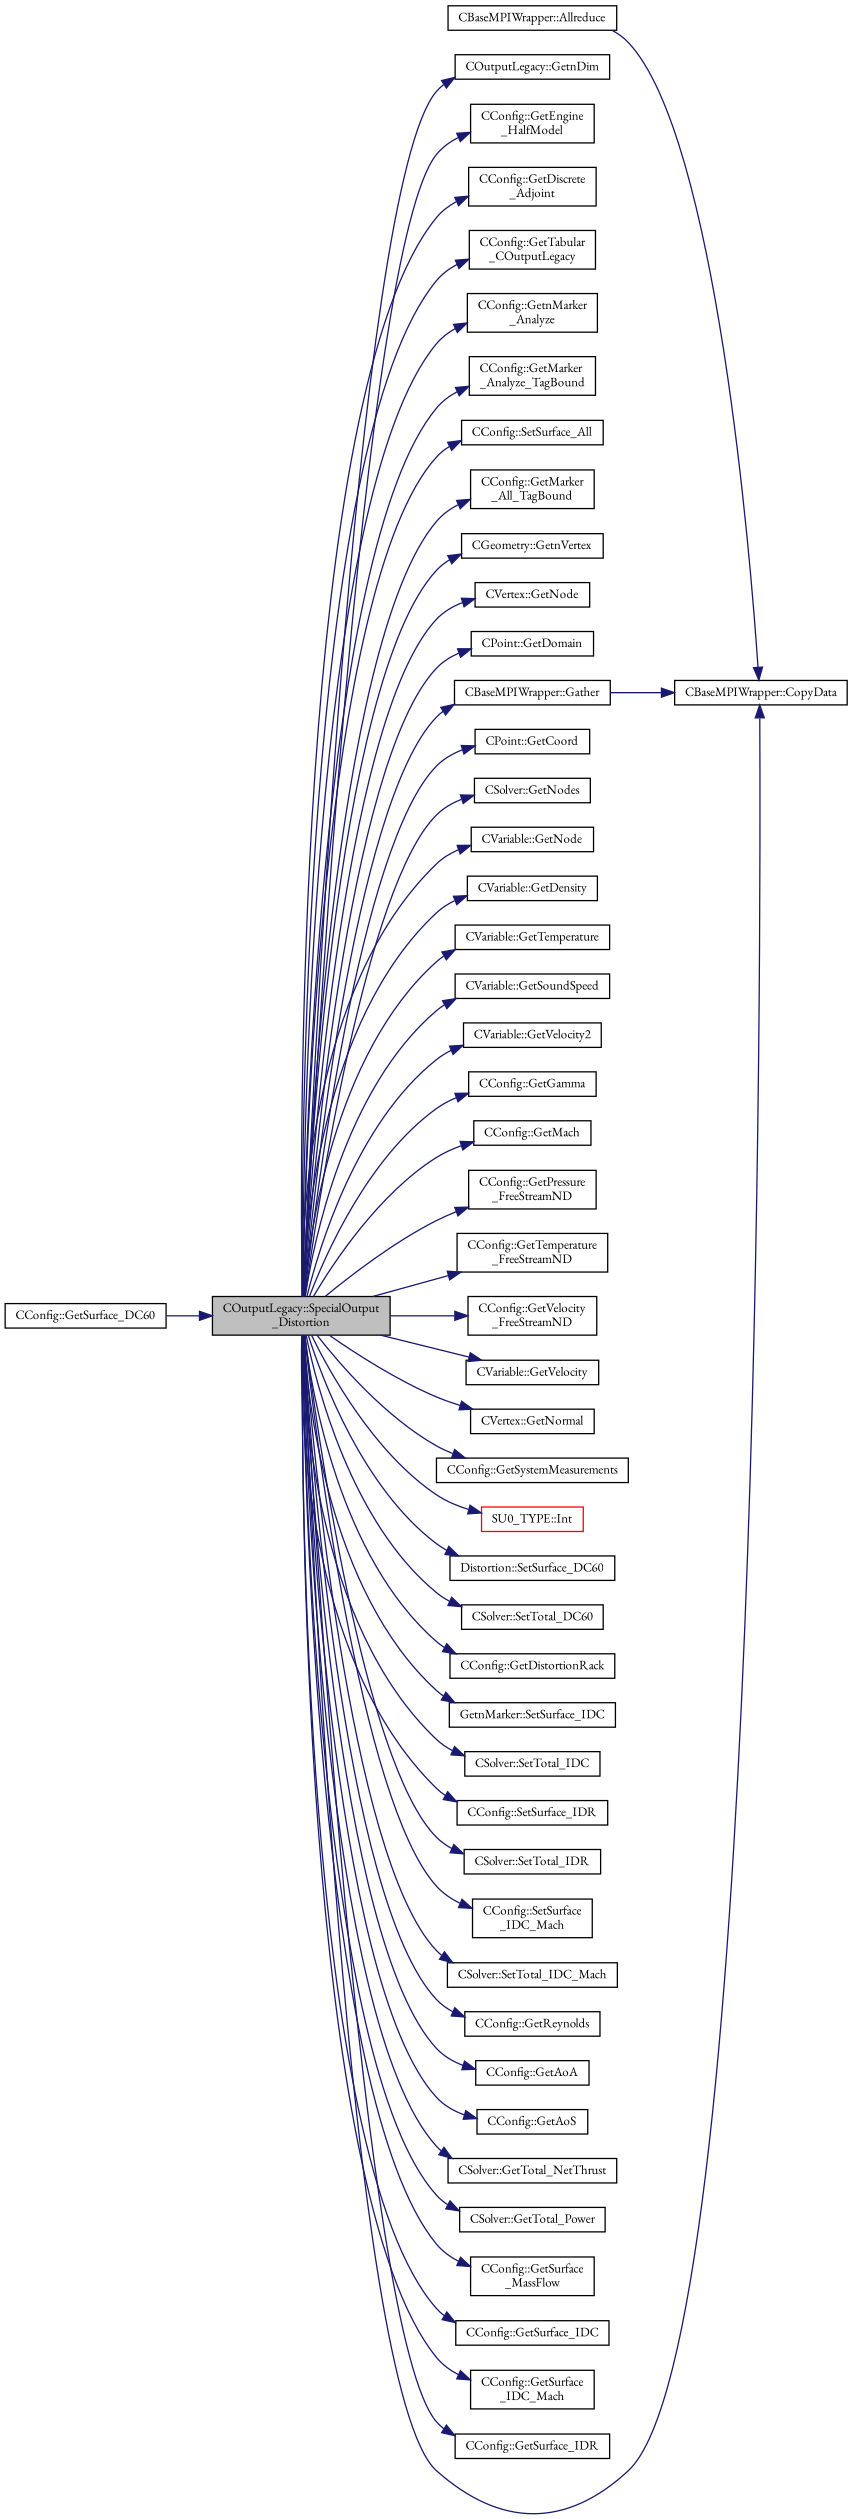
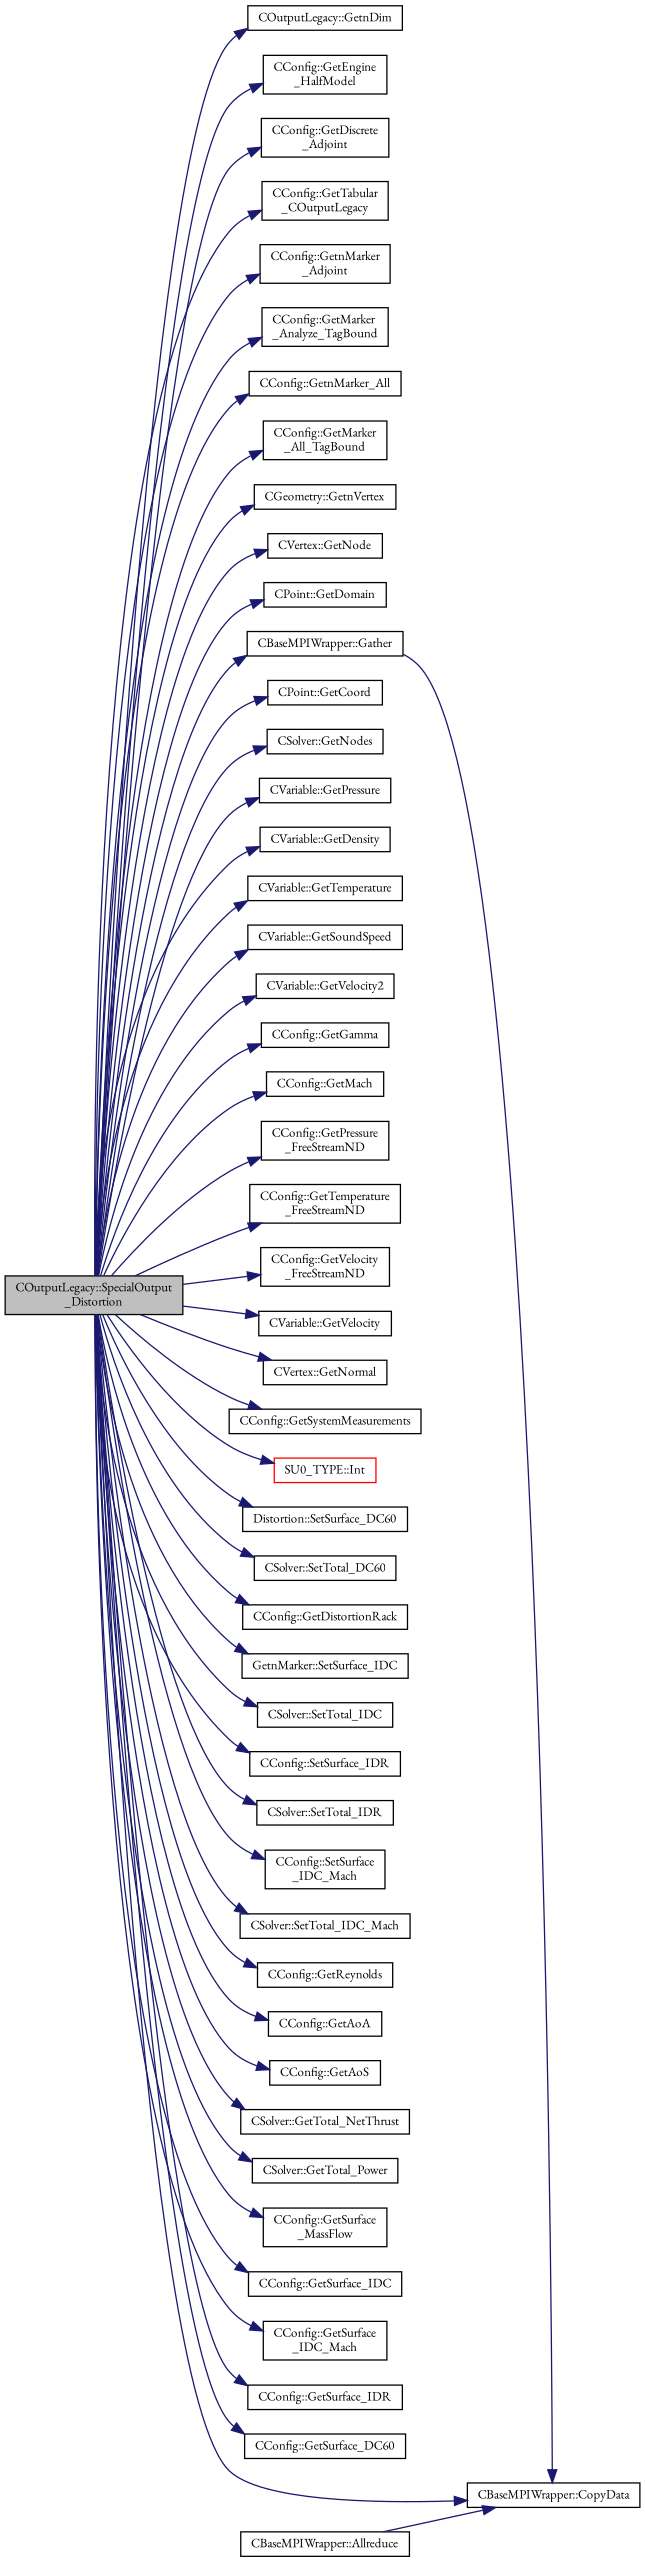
(532, 313) -> (325, 264)
(532, 433) -> (325, 384)
(532, 839) -> (325, 791)
(183, 1316) -> (136, 1876)
